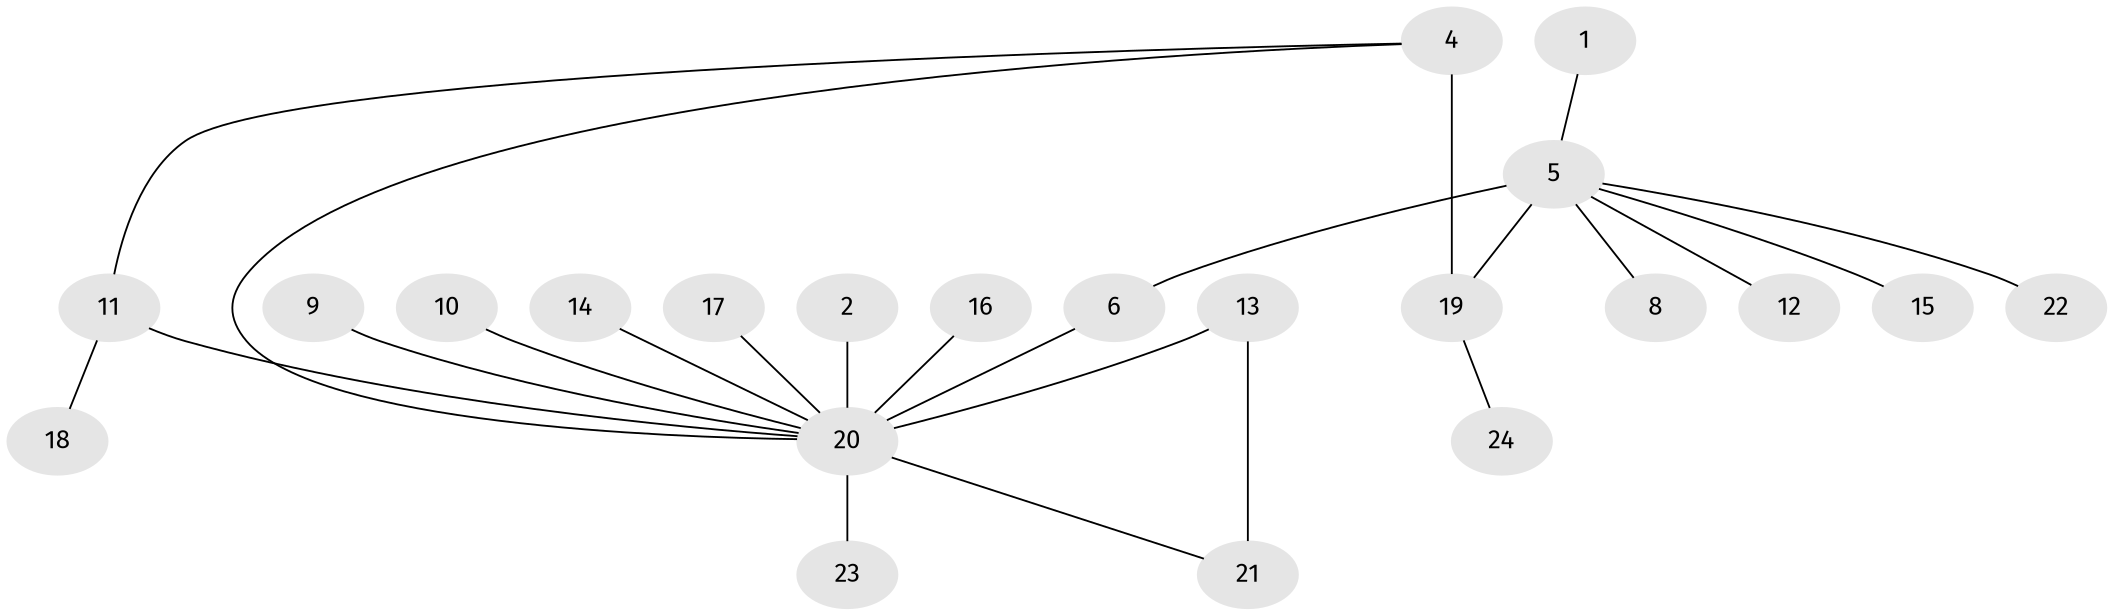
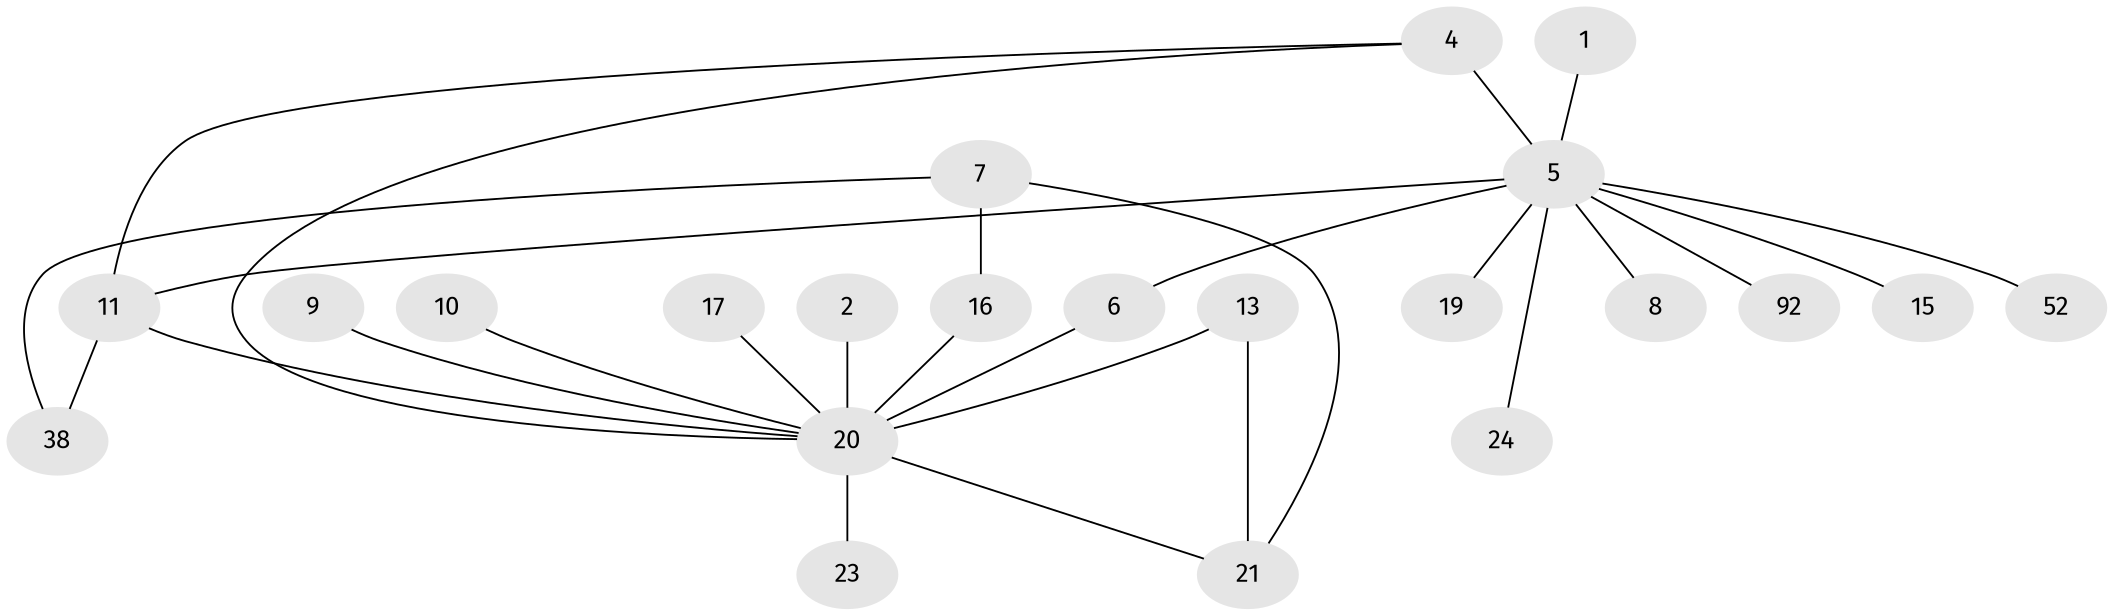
none -> (981, 174)
(1452, 174) -> (1503, 108)
none -> (828, 226)
(580, 308) -> none
(1789, 308) -> (1789, 308)
(2056, 308) -> (2056, 308)
(1477, 374) -> (1528, 308)
(57, 441) -> (57, 441)
